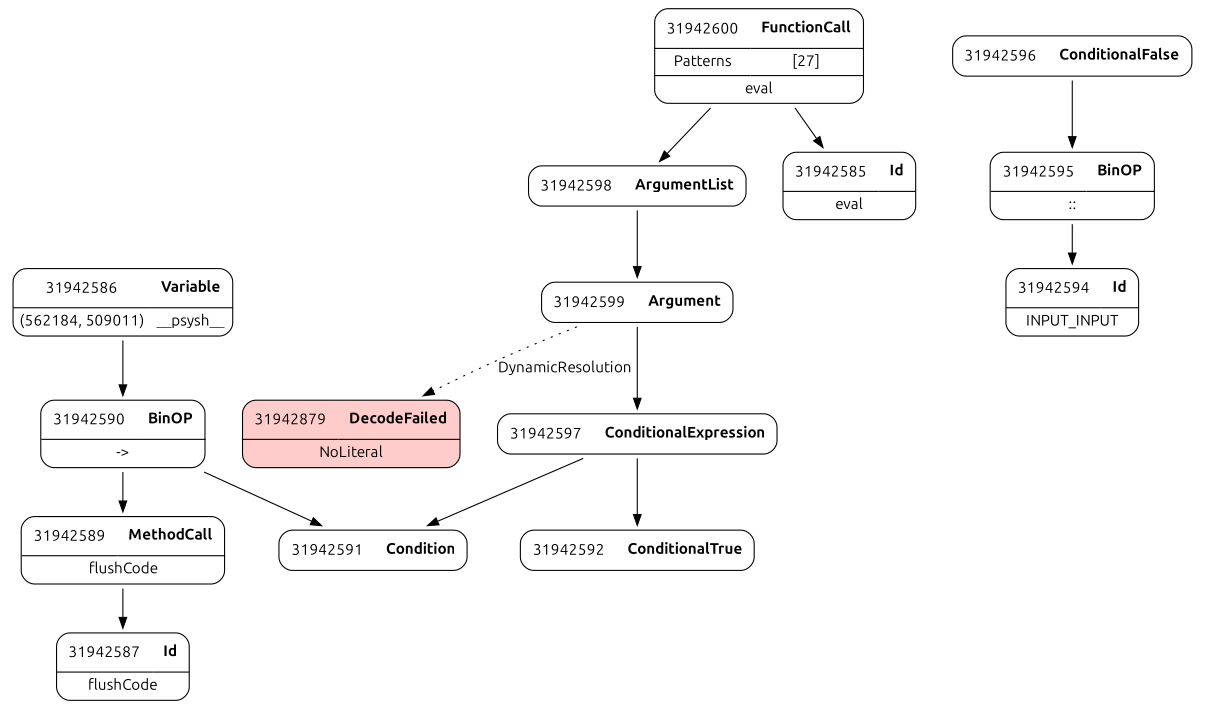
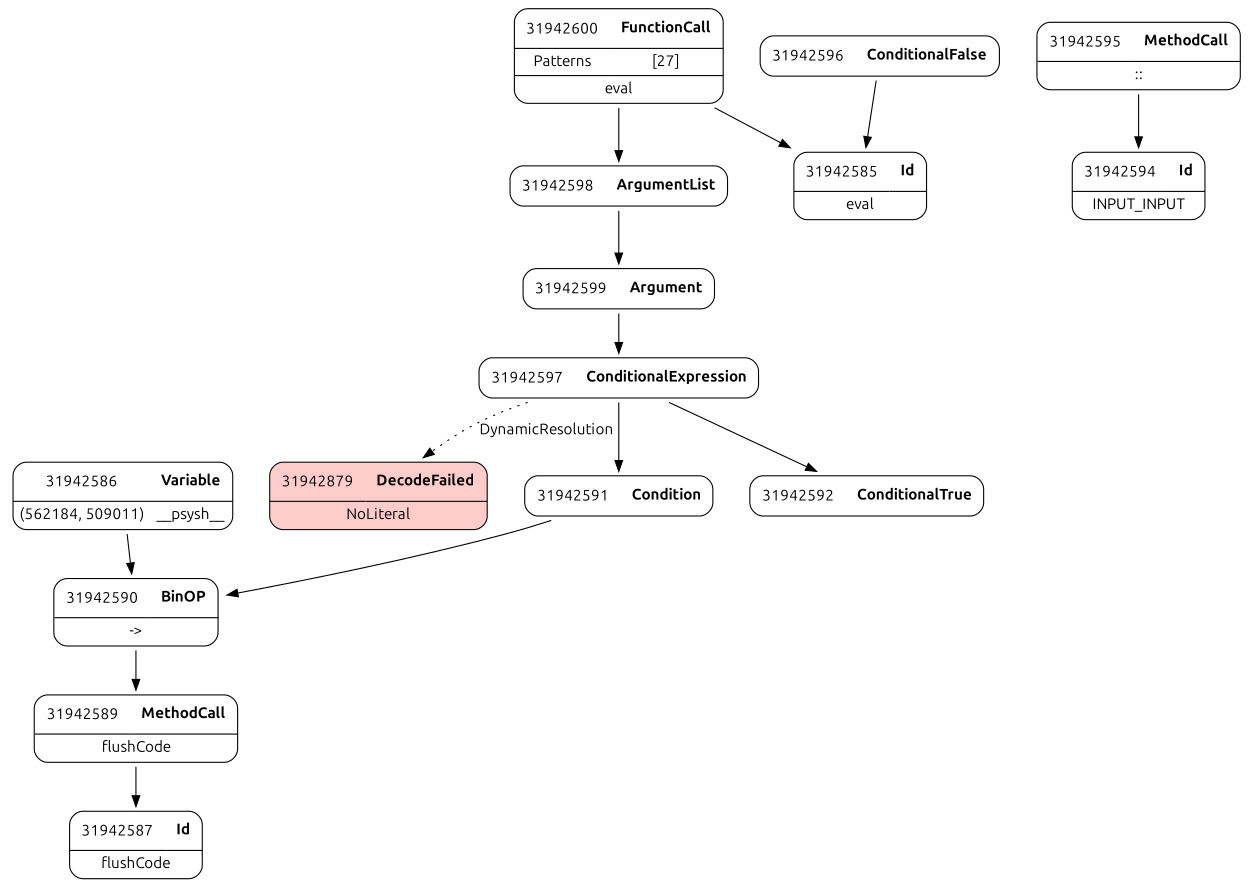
(1072, 109) -> (872, 109)
(1120, 171) -> (1186, 41)
(504, 357) -> (478, 423)
(258, 497) -> (395, 561)
